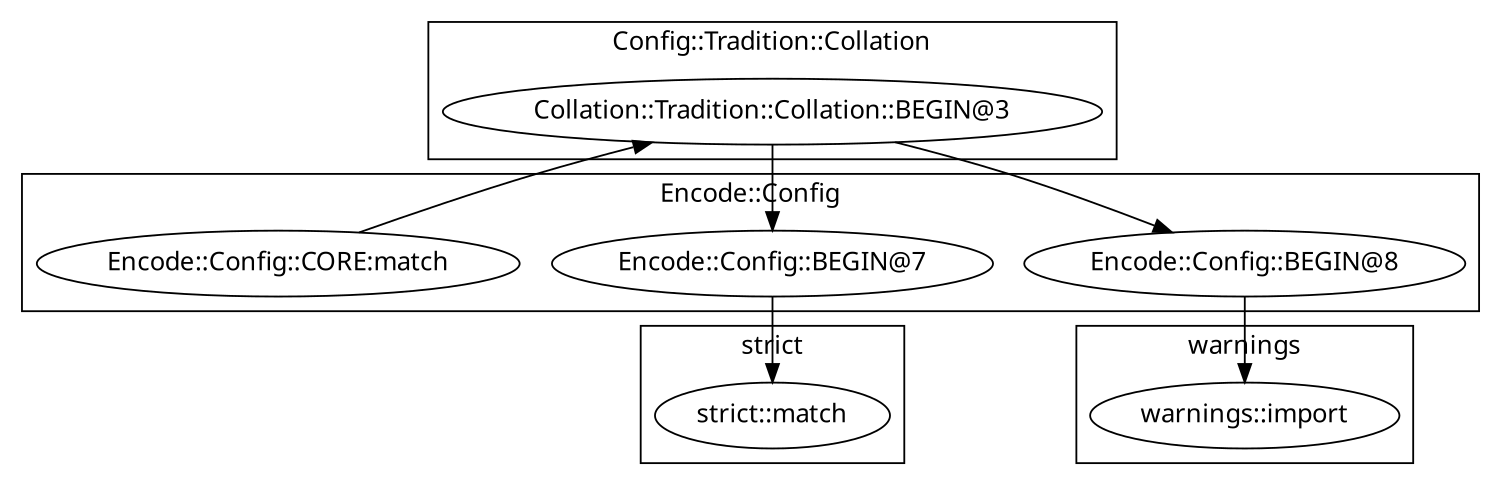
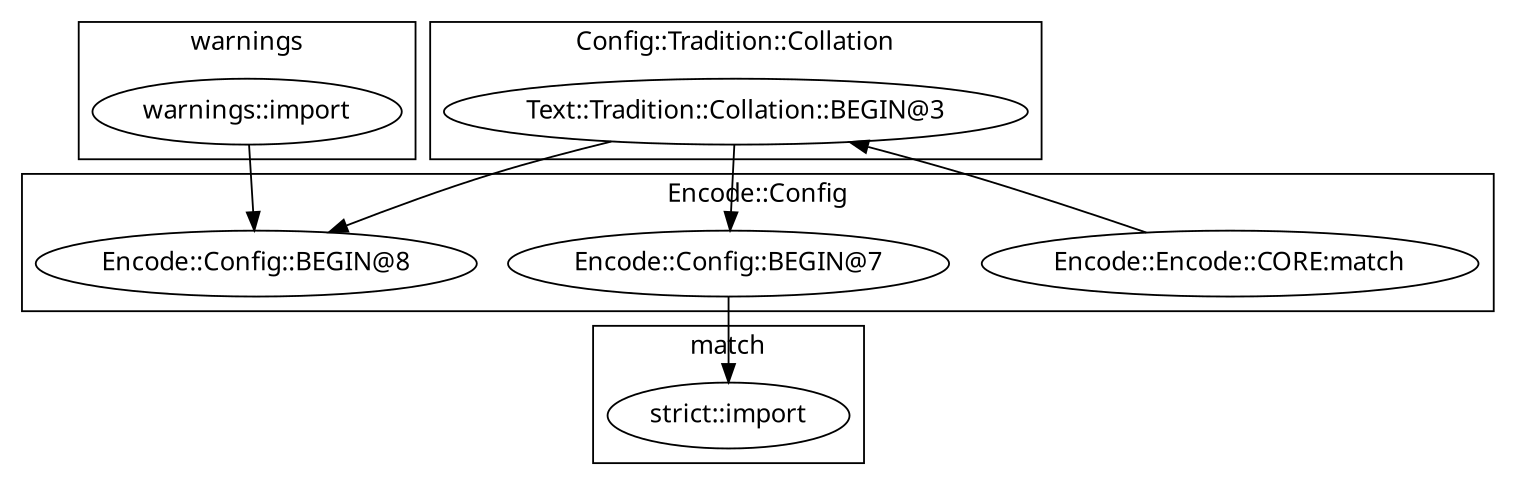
(772, 112) -> (736, 112)
(278, 264) -> (1230, 264)
(1245, 337) -> (252, 185)
(772, 347) -> (729, 347)
(772, 416) -> (729, 416)
